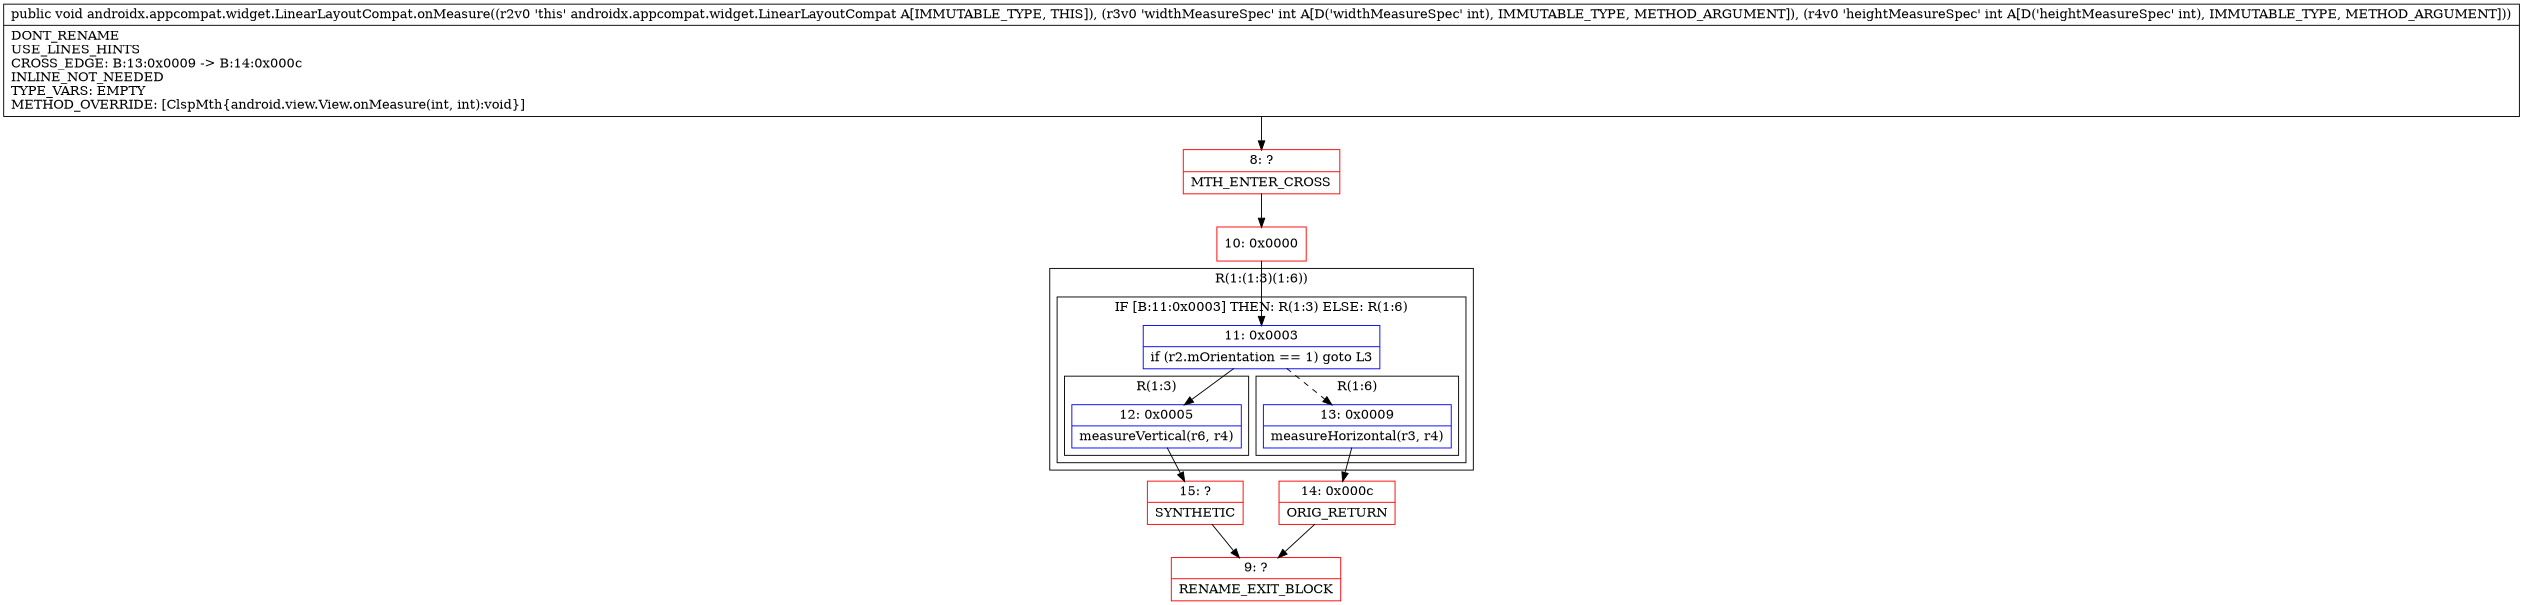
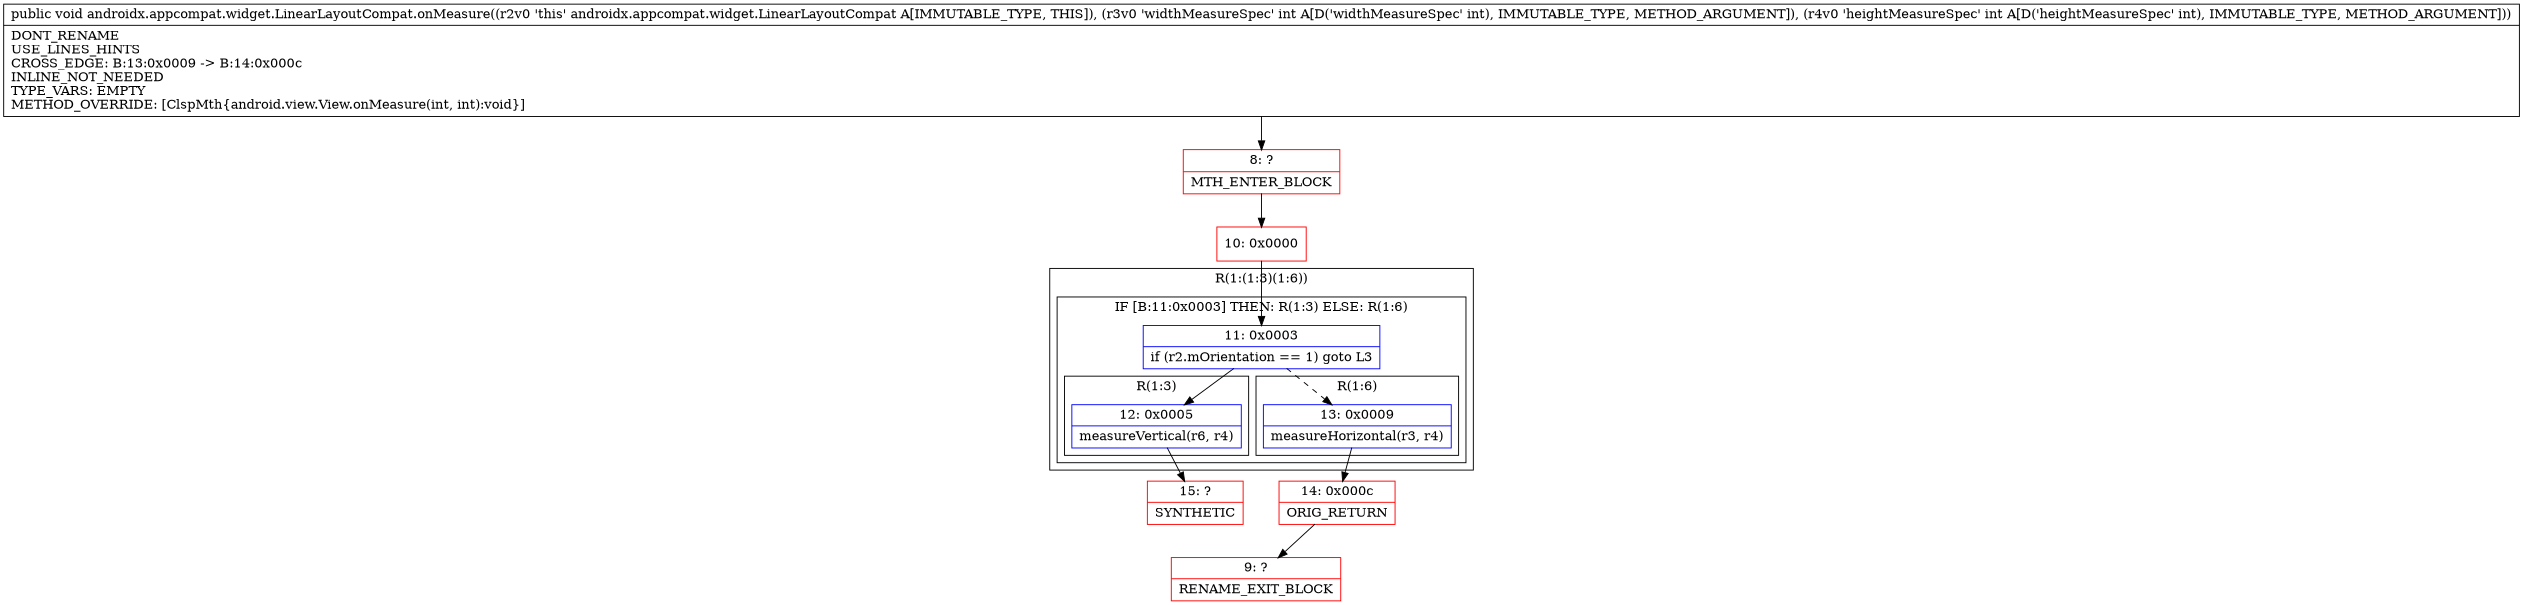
(1261, 182) -> (1262, 182)
(1223, 537) -> none
